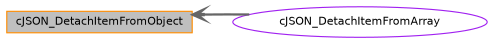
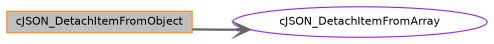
(227, 14) -> (215, 30)
